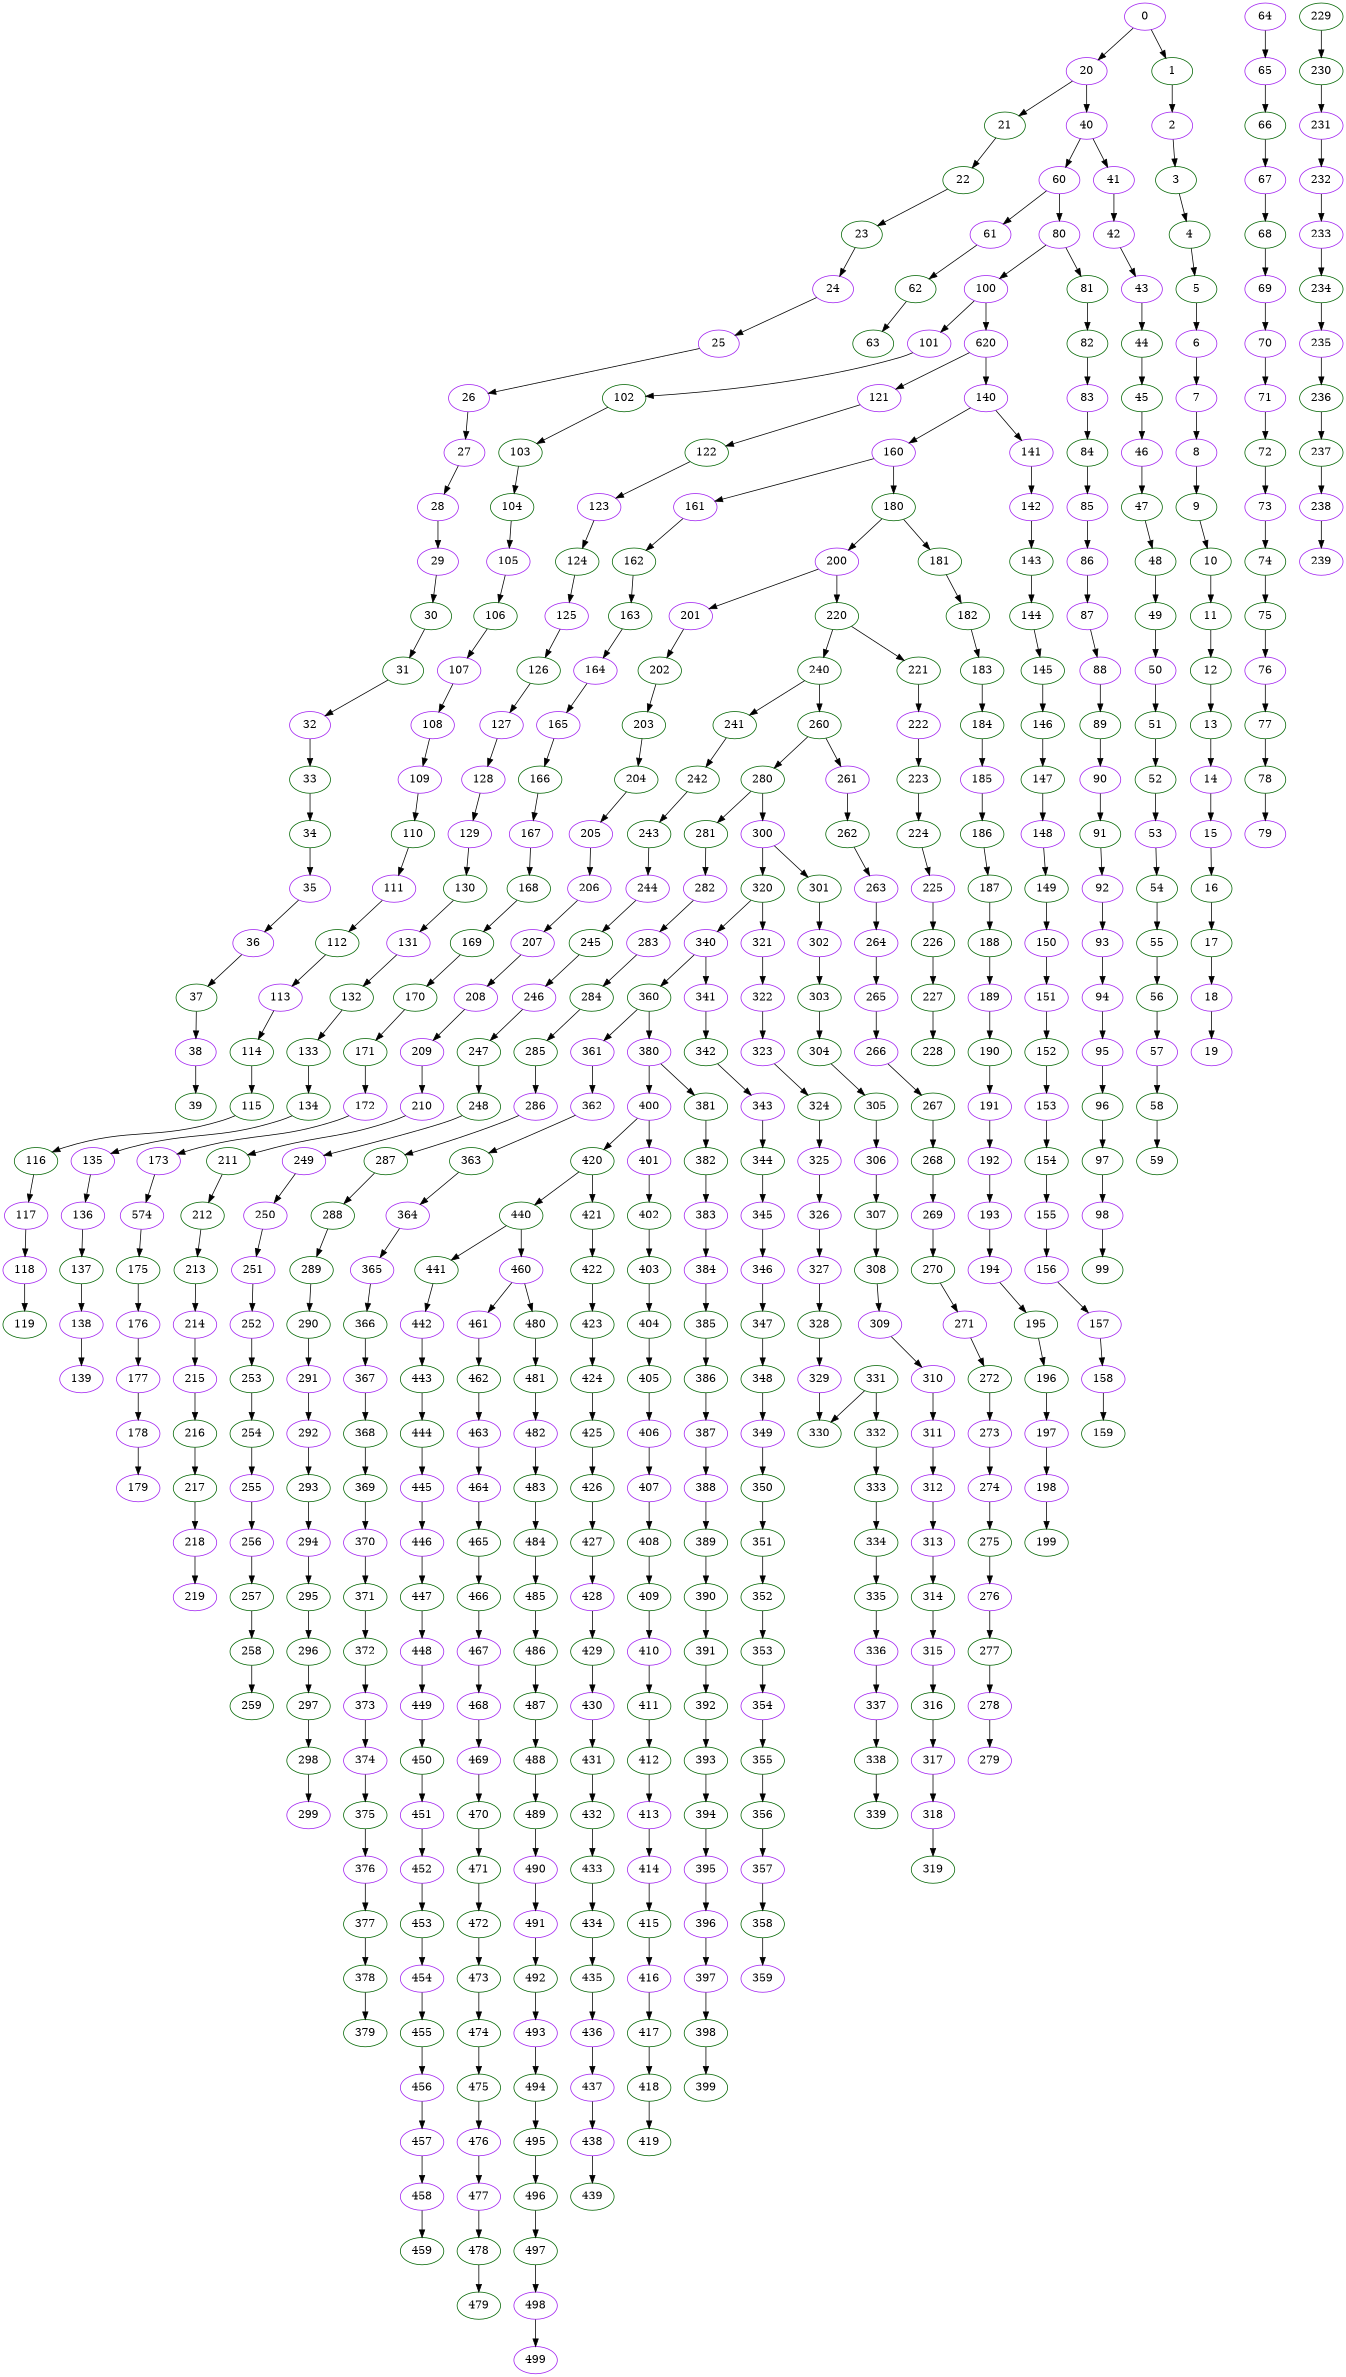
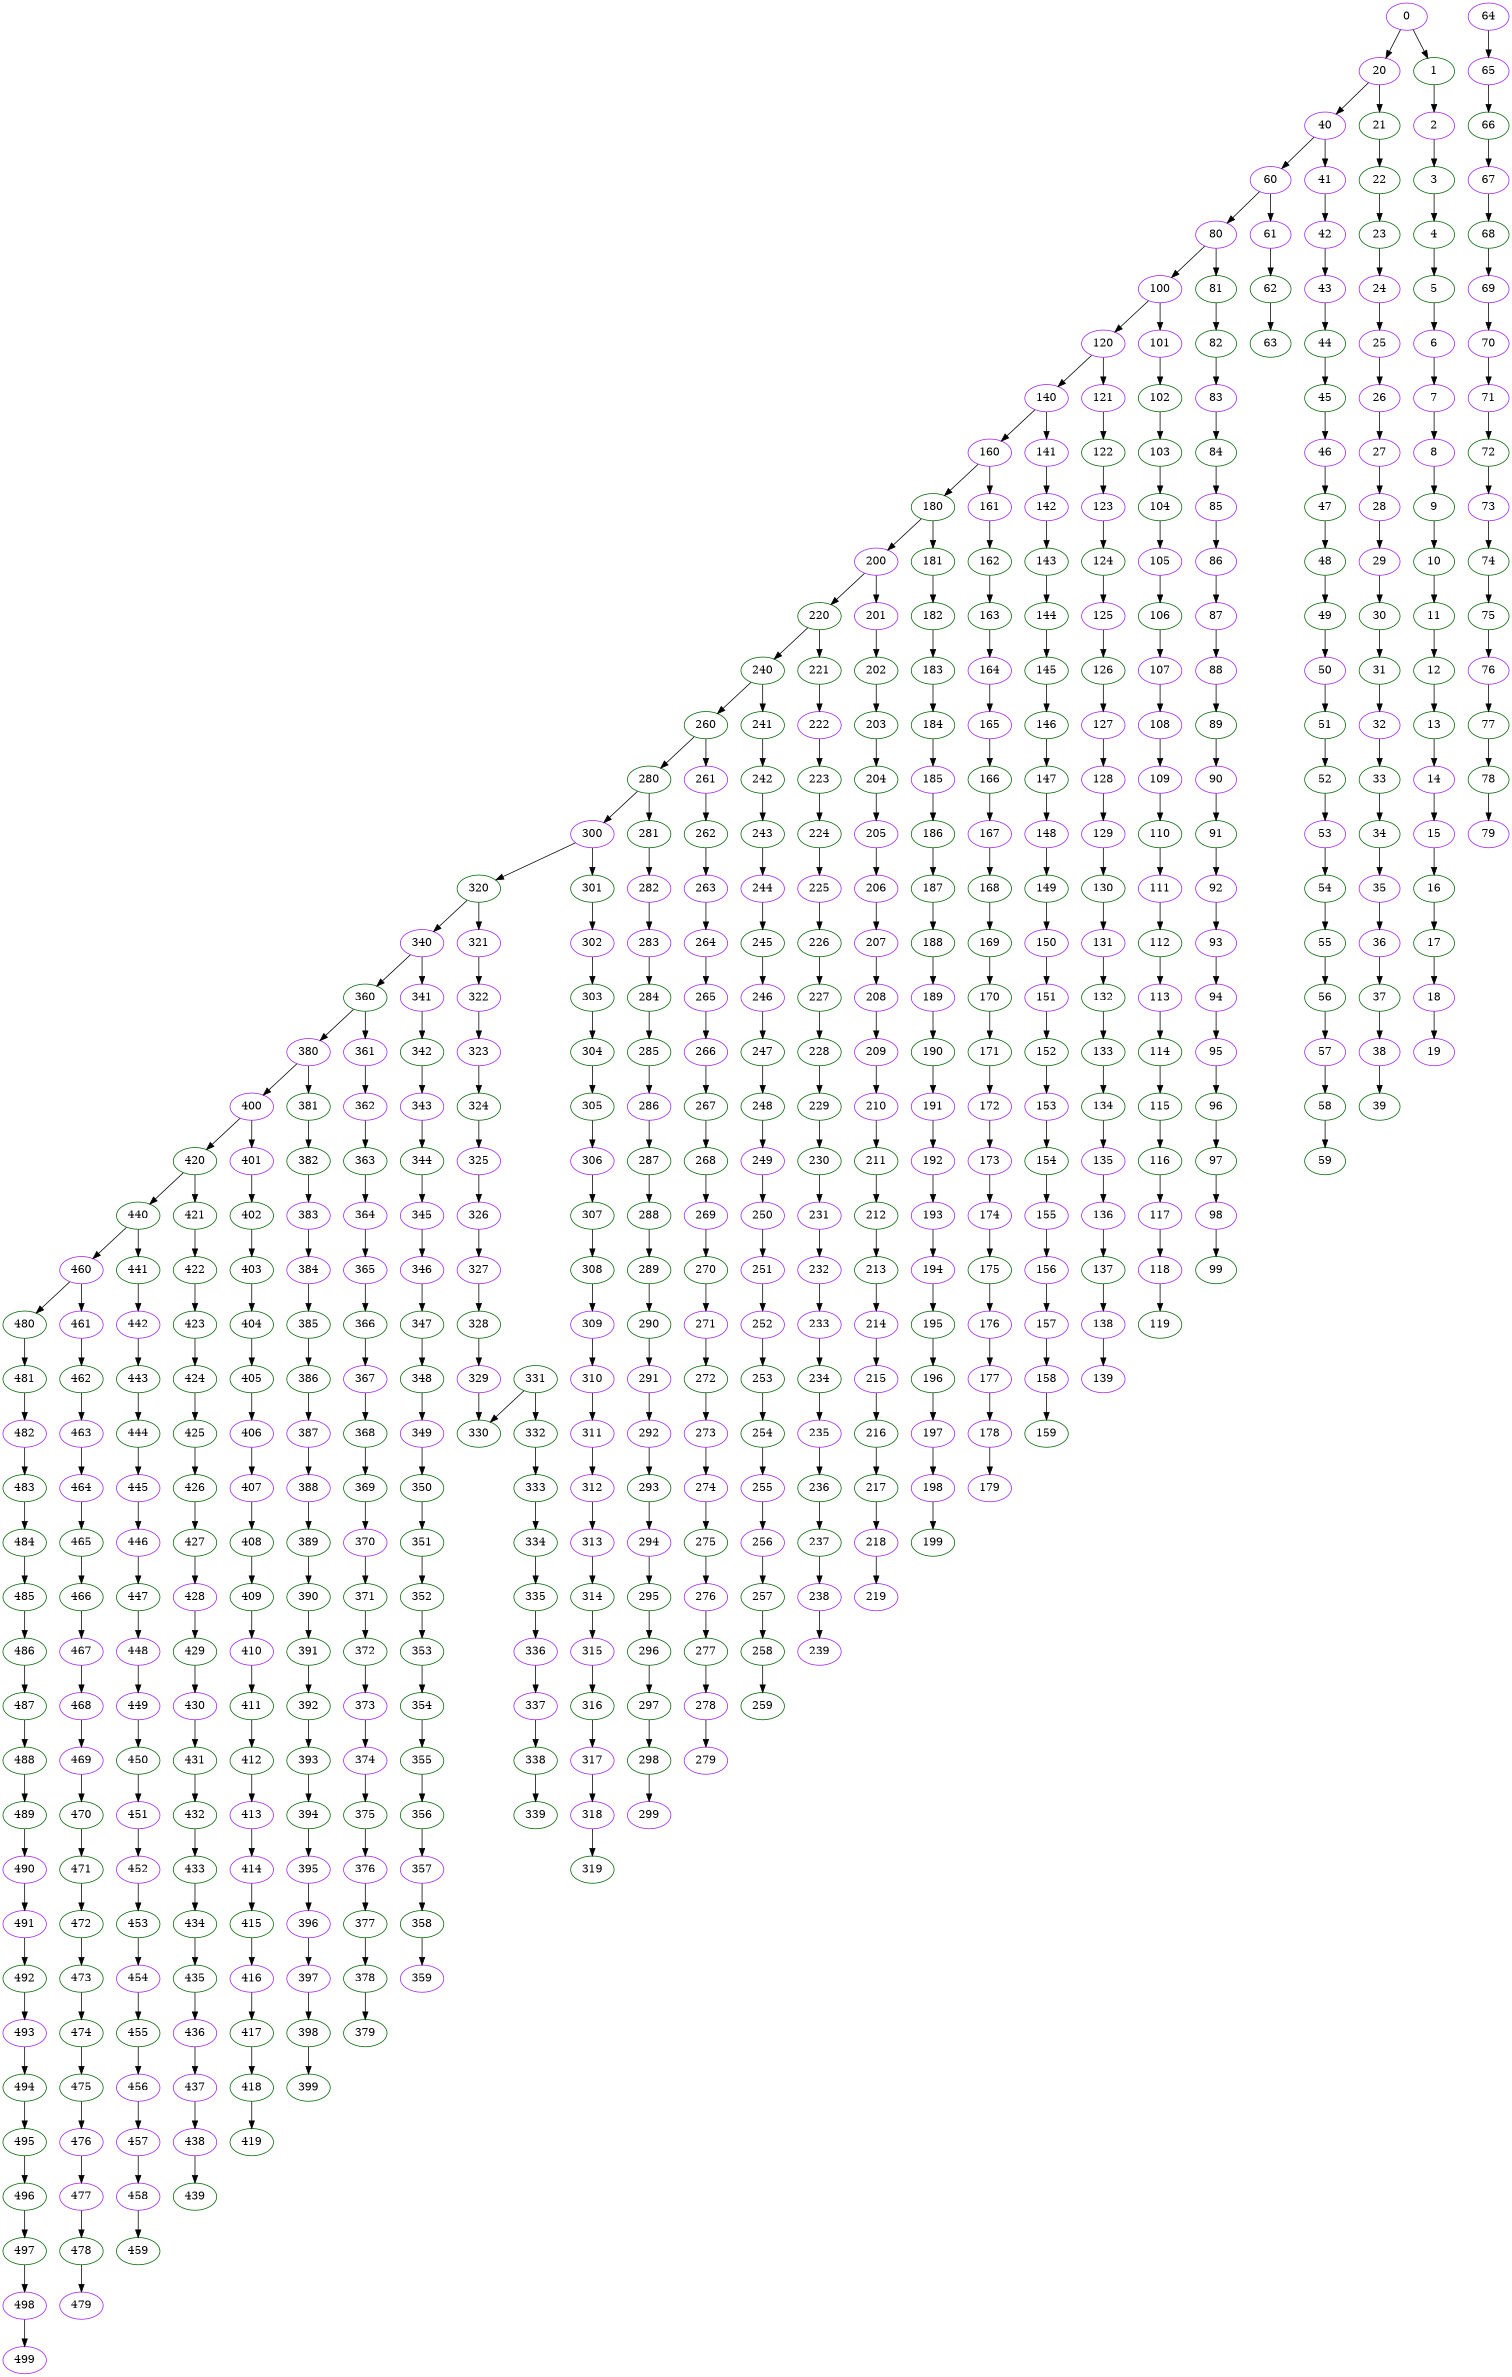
(986, 344) -> (1103, 344)
none -> (819, 1076)
(142, 1216) -> (990, 1216)
(763, 1706) -> (422, 1706)
(479, 2306) -> (81, 2306)
